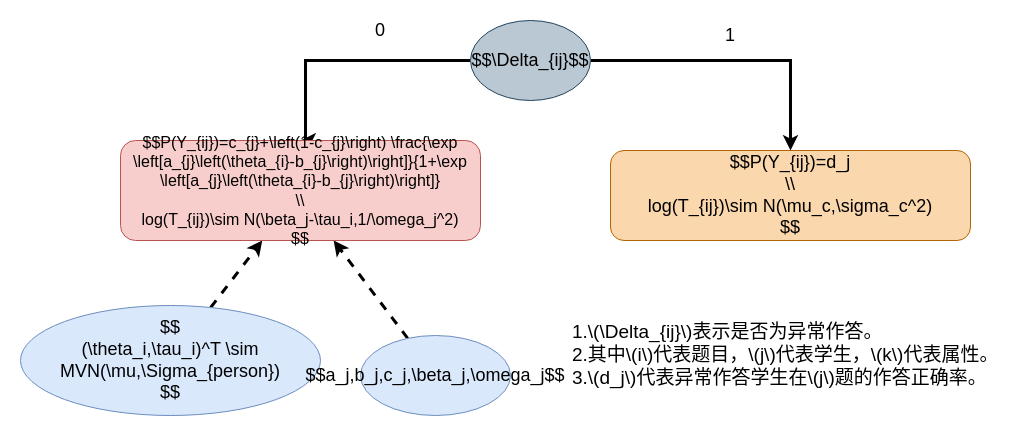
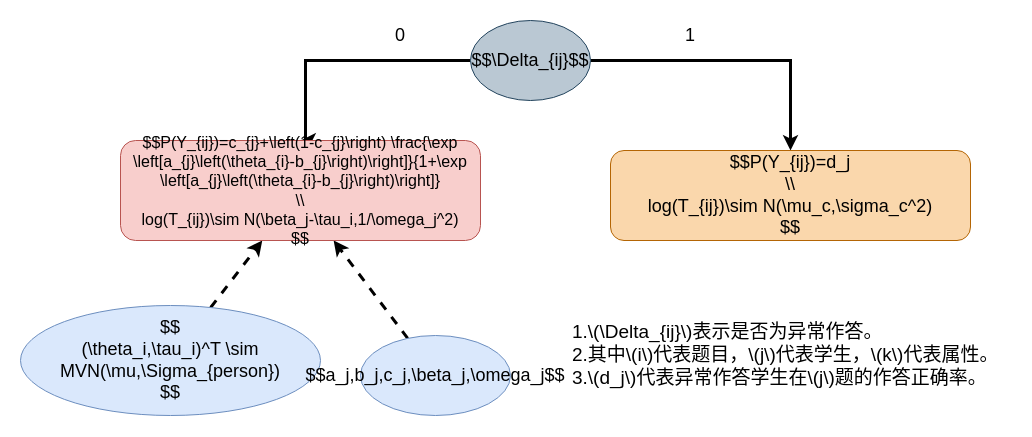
(381, 31) -> (401, 36)
(731, 36) -> (691, 36)
